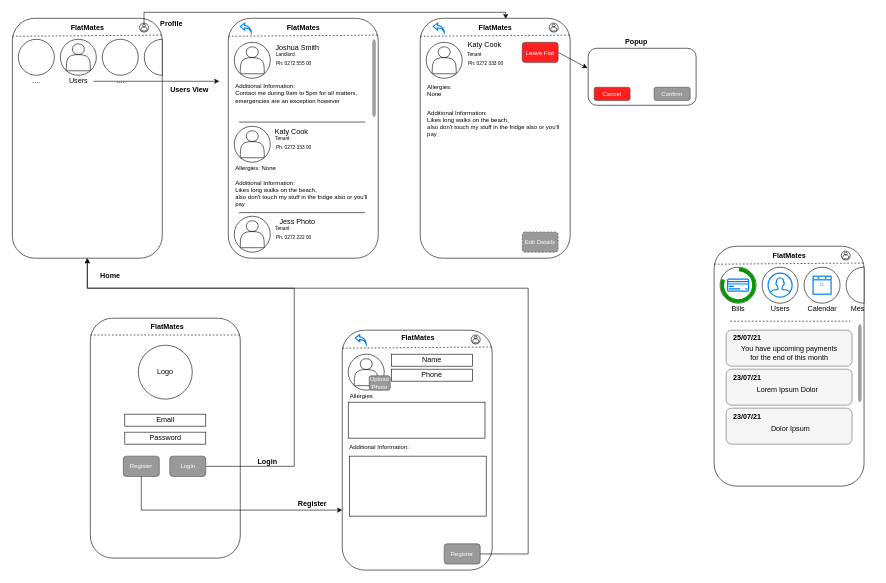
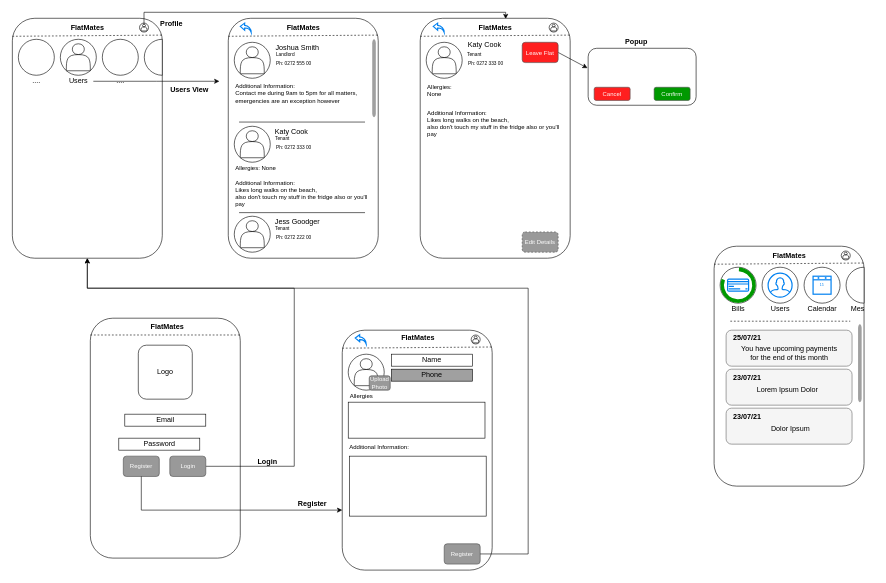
(672, 94) -> (672, 94)
(298, 222) -> (298, 222)
(110, 276) -> none
(165, 372) -> (165, 372)
(432, 375) -> (432, 375)
(165, 438) -> (159, 444)
